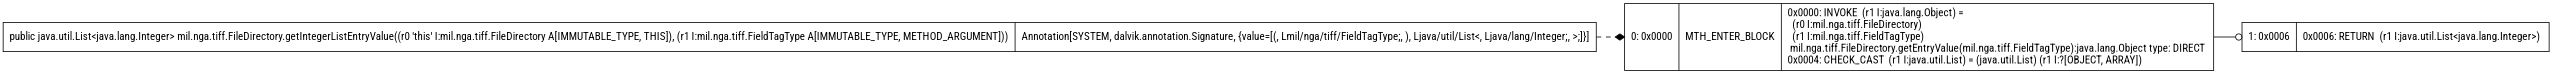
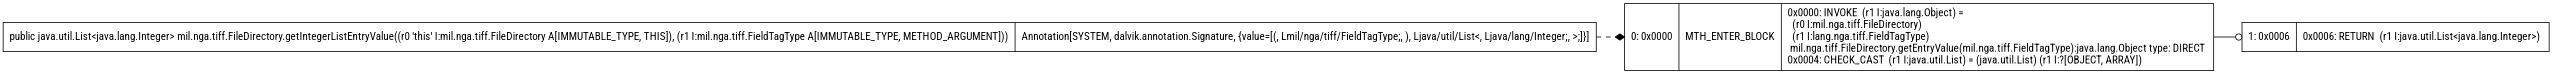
(1856, 37) -> (1859, 37)
